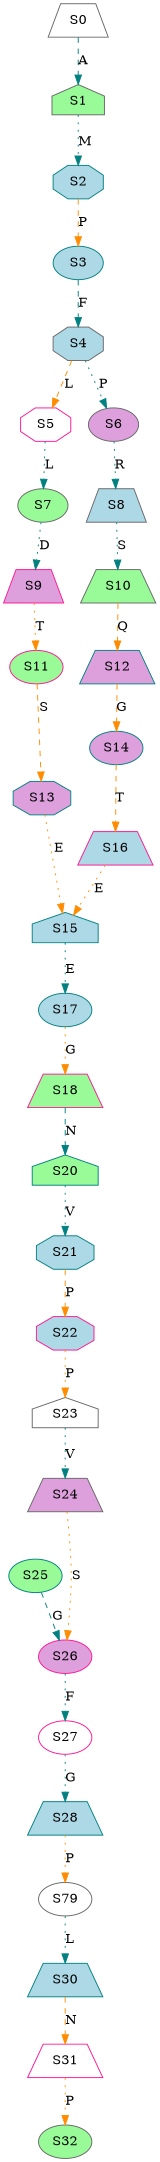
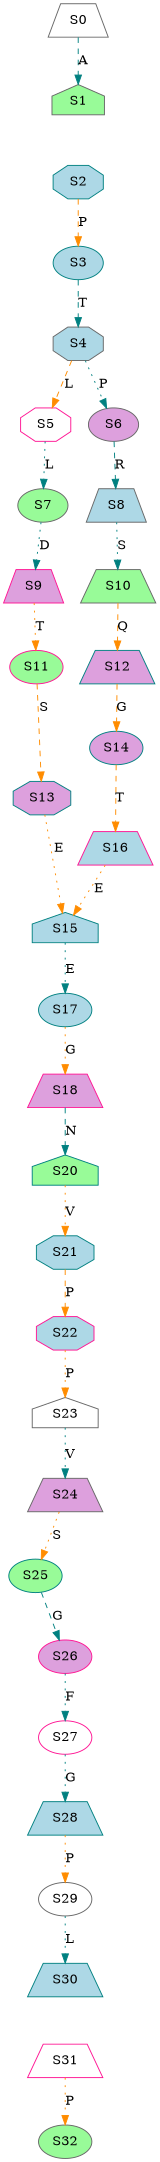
(78, 135) -> none
(83, 303) -> (83, 303)
(115, 460) -> (115, 460)
(65, 1091) -> (65, 1091)
(65, 1206) -> (65, 1206)
(71, 1571) -> (52, 1531)
(65, 1899) -> (65, 1899)
(65, 2016) -> none
